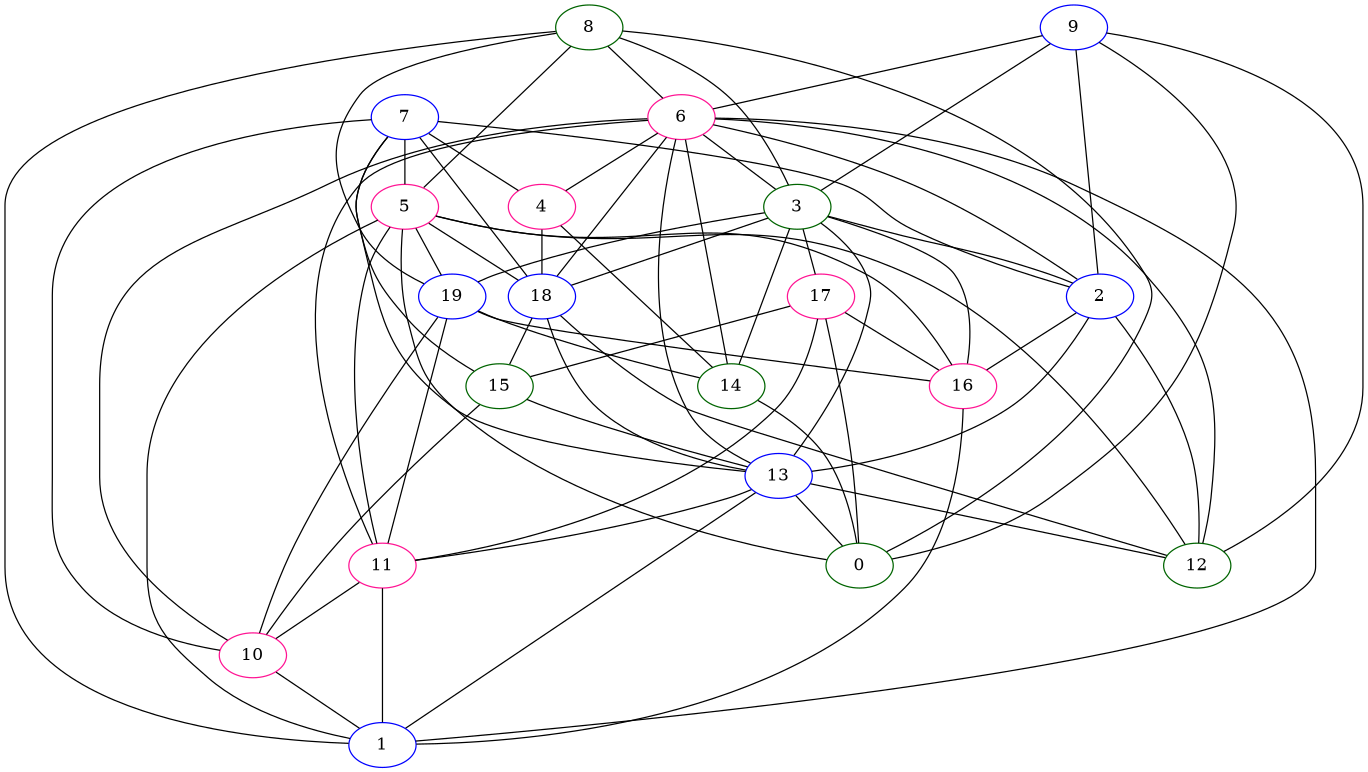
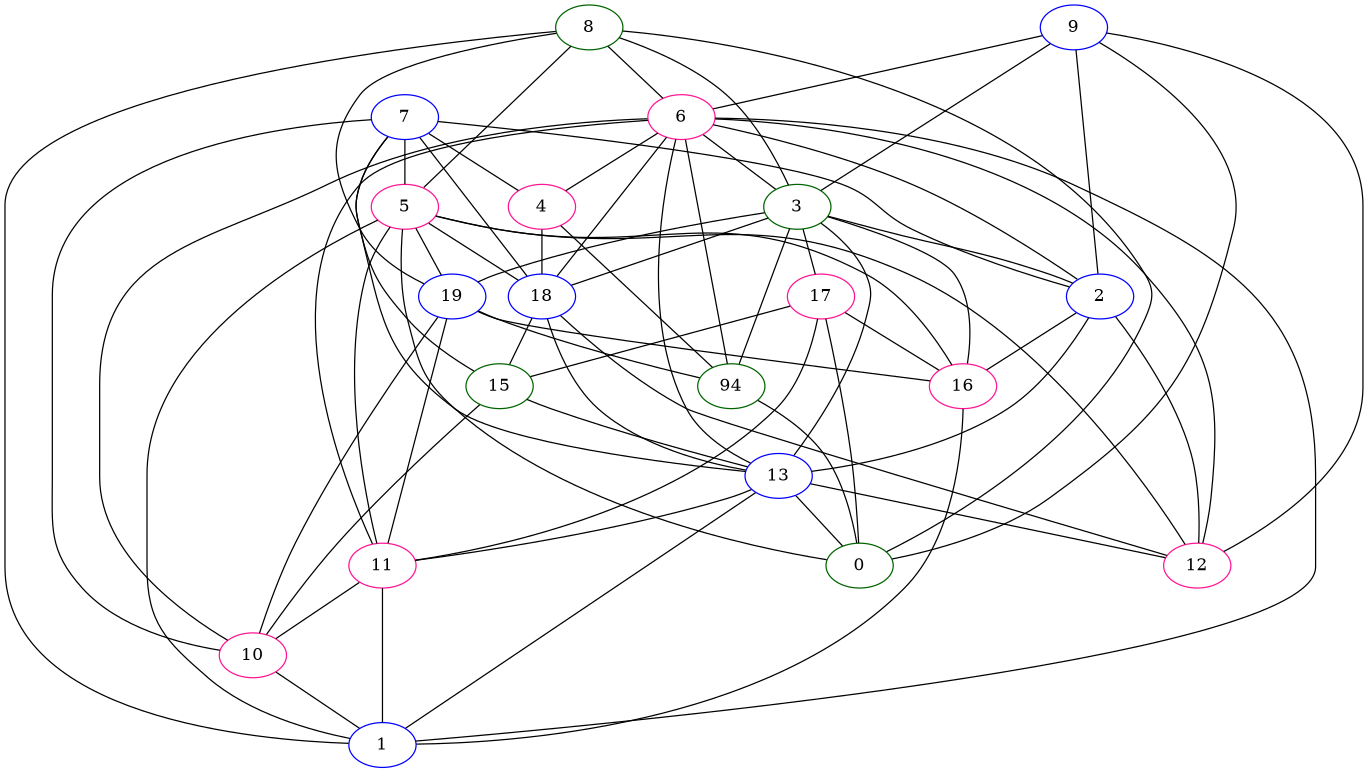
(731, 386) -> (731, 386)
(1197, 566) -> (1197, 566)
